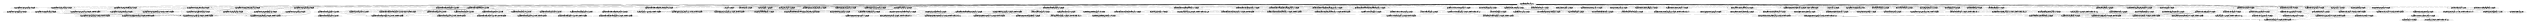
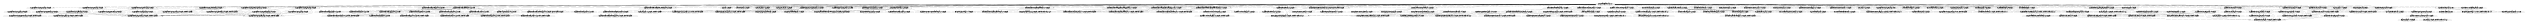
(875, 8) -> (843, 8)
(2070, 16) -> none
